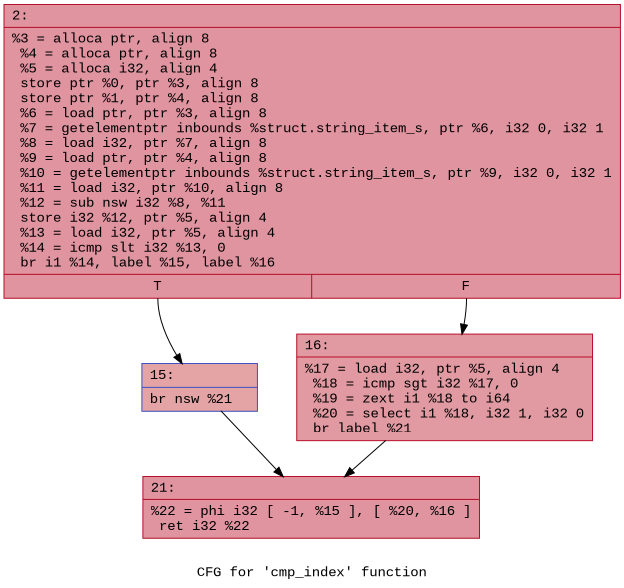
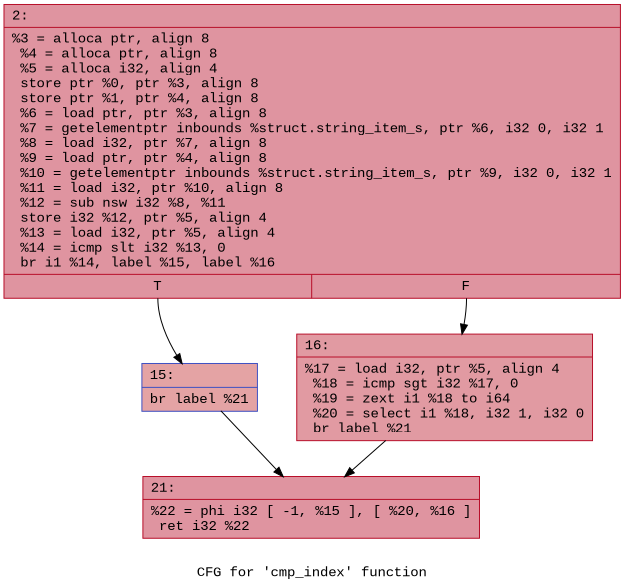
(191, 399) -> (200, 399)
